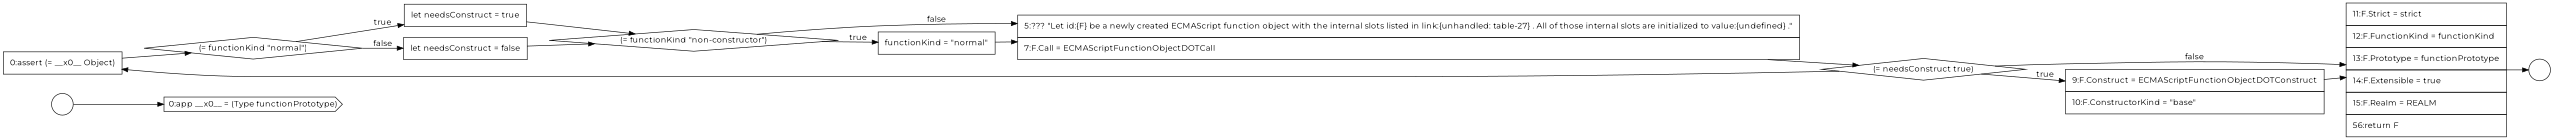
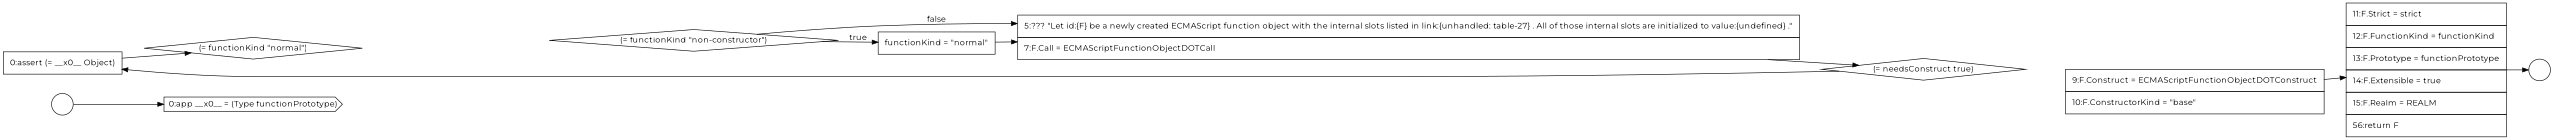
(465, 15) -> none
(465, 48) -> none
(2167, 62) -> none
(2020, 77) -> none
